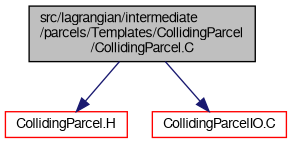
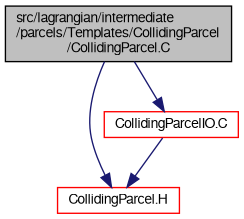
none -> (149, 157)
